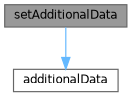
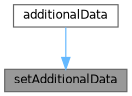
(66, 42) -> (66, 42)
